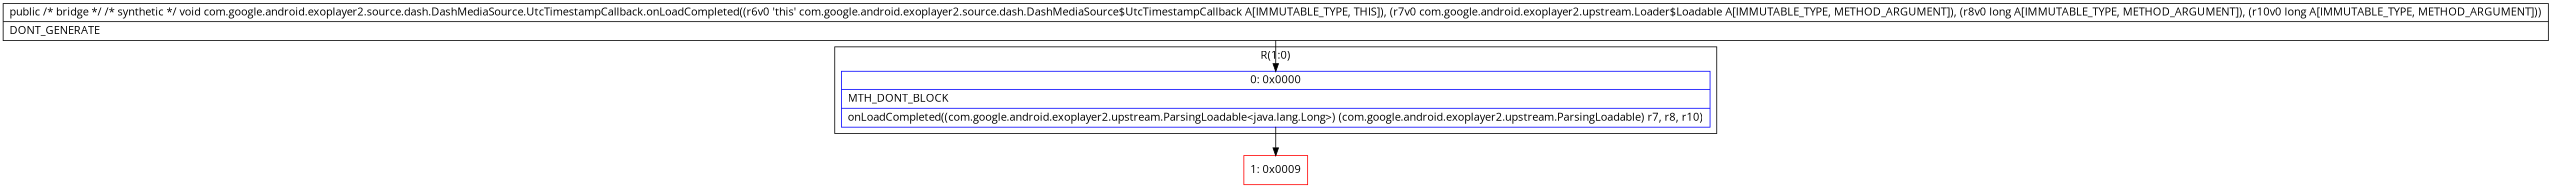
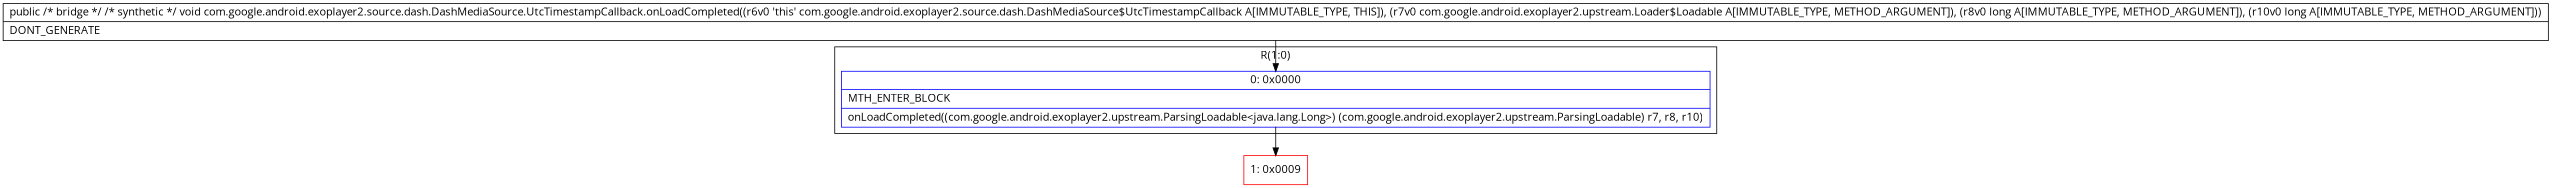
(898, 98) -> (899, 98)
